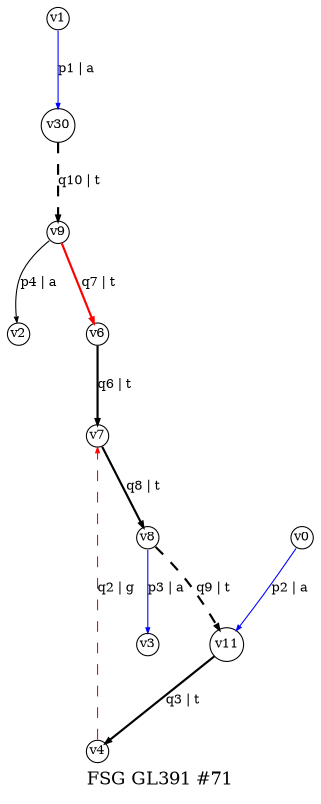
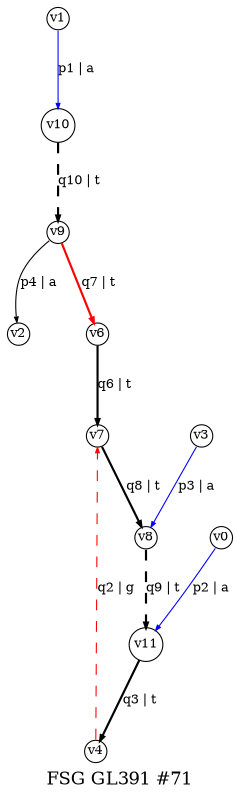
(58, 125) -> (58, 125)
(148, 589) -> (175, 485)
